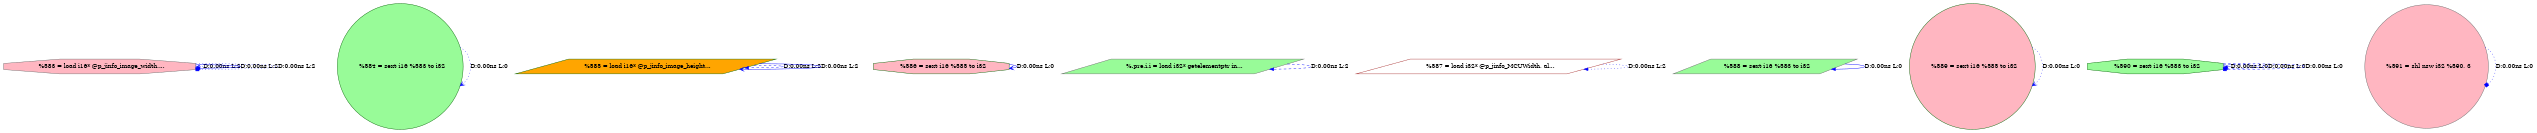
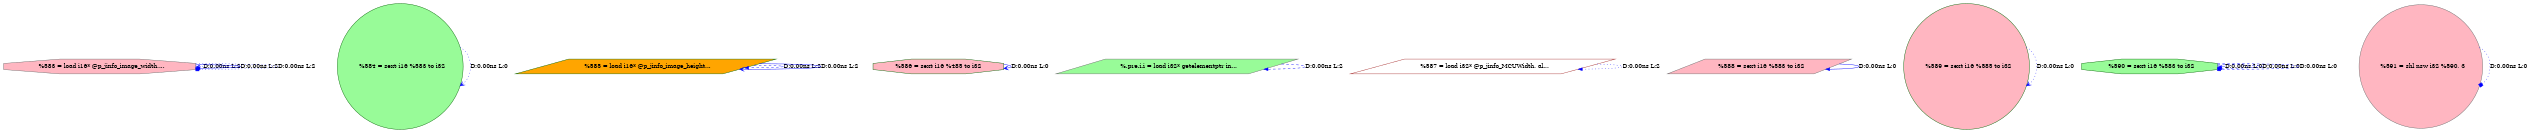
(941, 66) -> (938, 66)
(1765, 66) -> (1759, 66)
